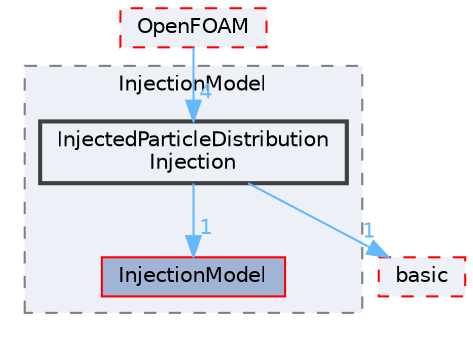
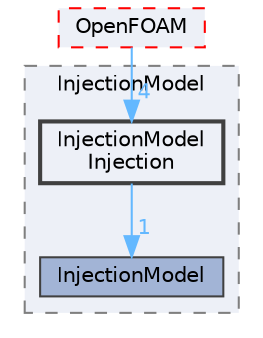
(193, 152) -> (132, 152)
(193, 277) -> (132, 277)
(422, 277) -> none
